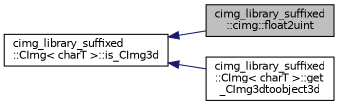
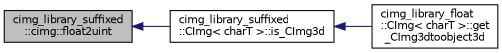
(192, 33) -> (157, 26)
(270, 79) -> (435, 26)
